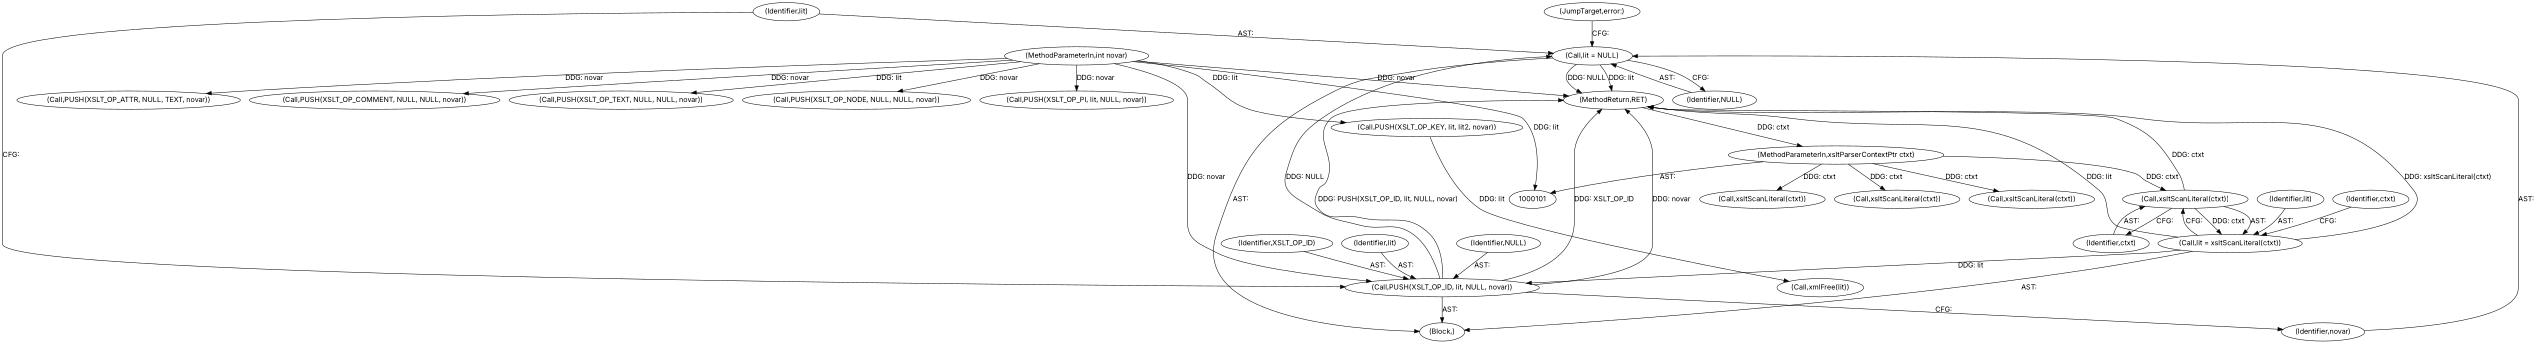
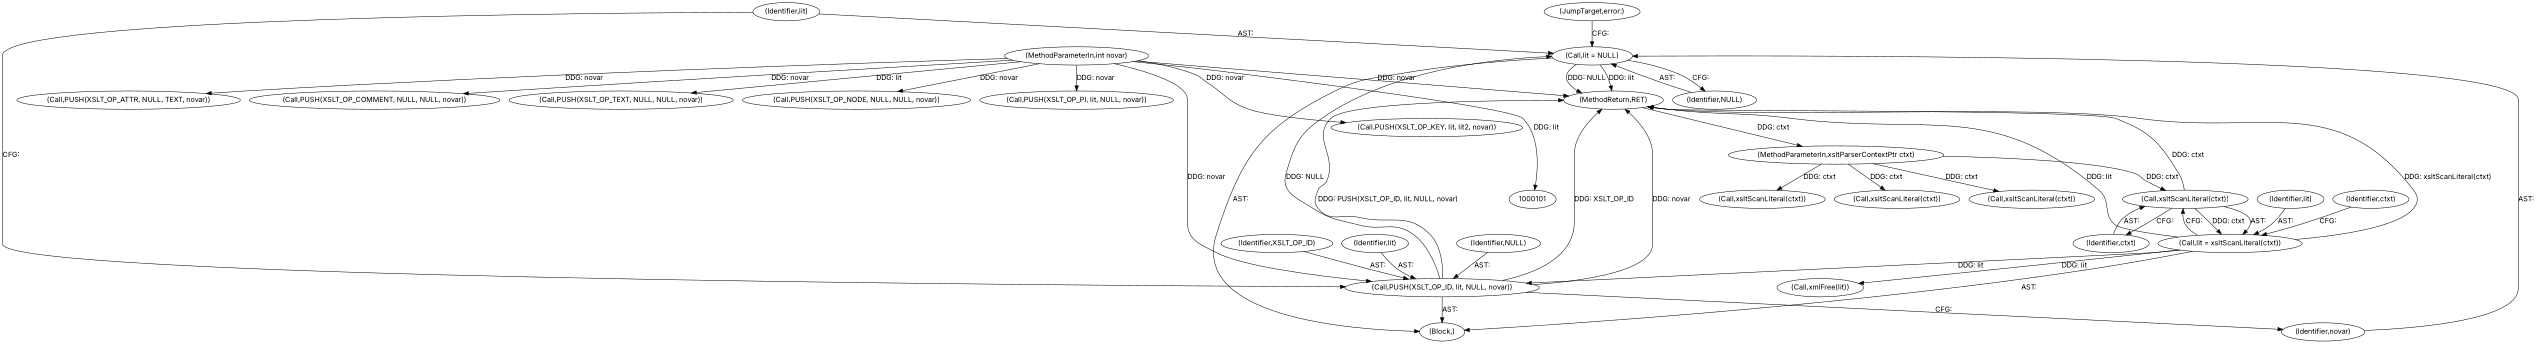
(1225, 78) -> (1225, 78)
(1659, 174) -> none
(1587, 240) -> (2021, 267)
